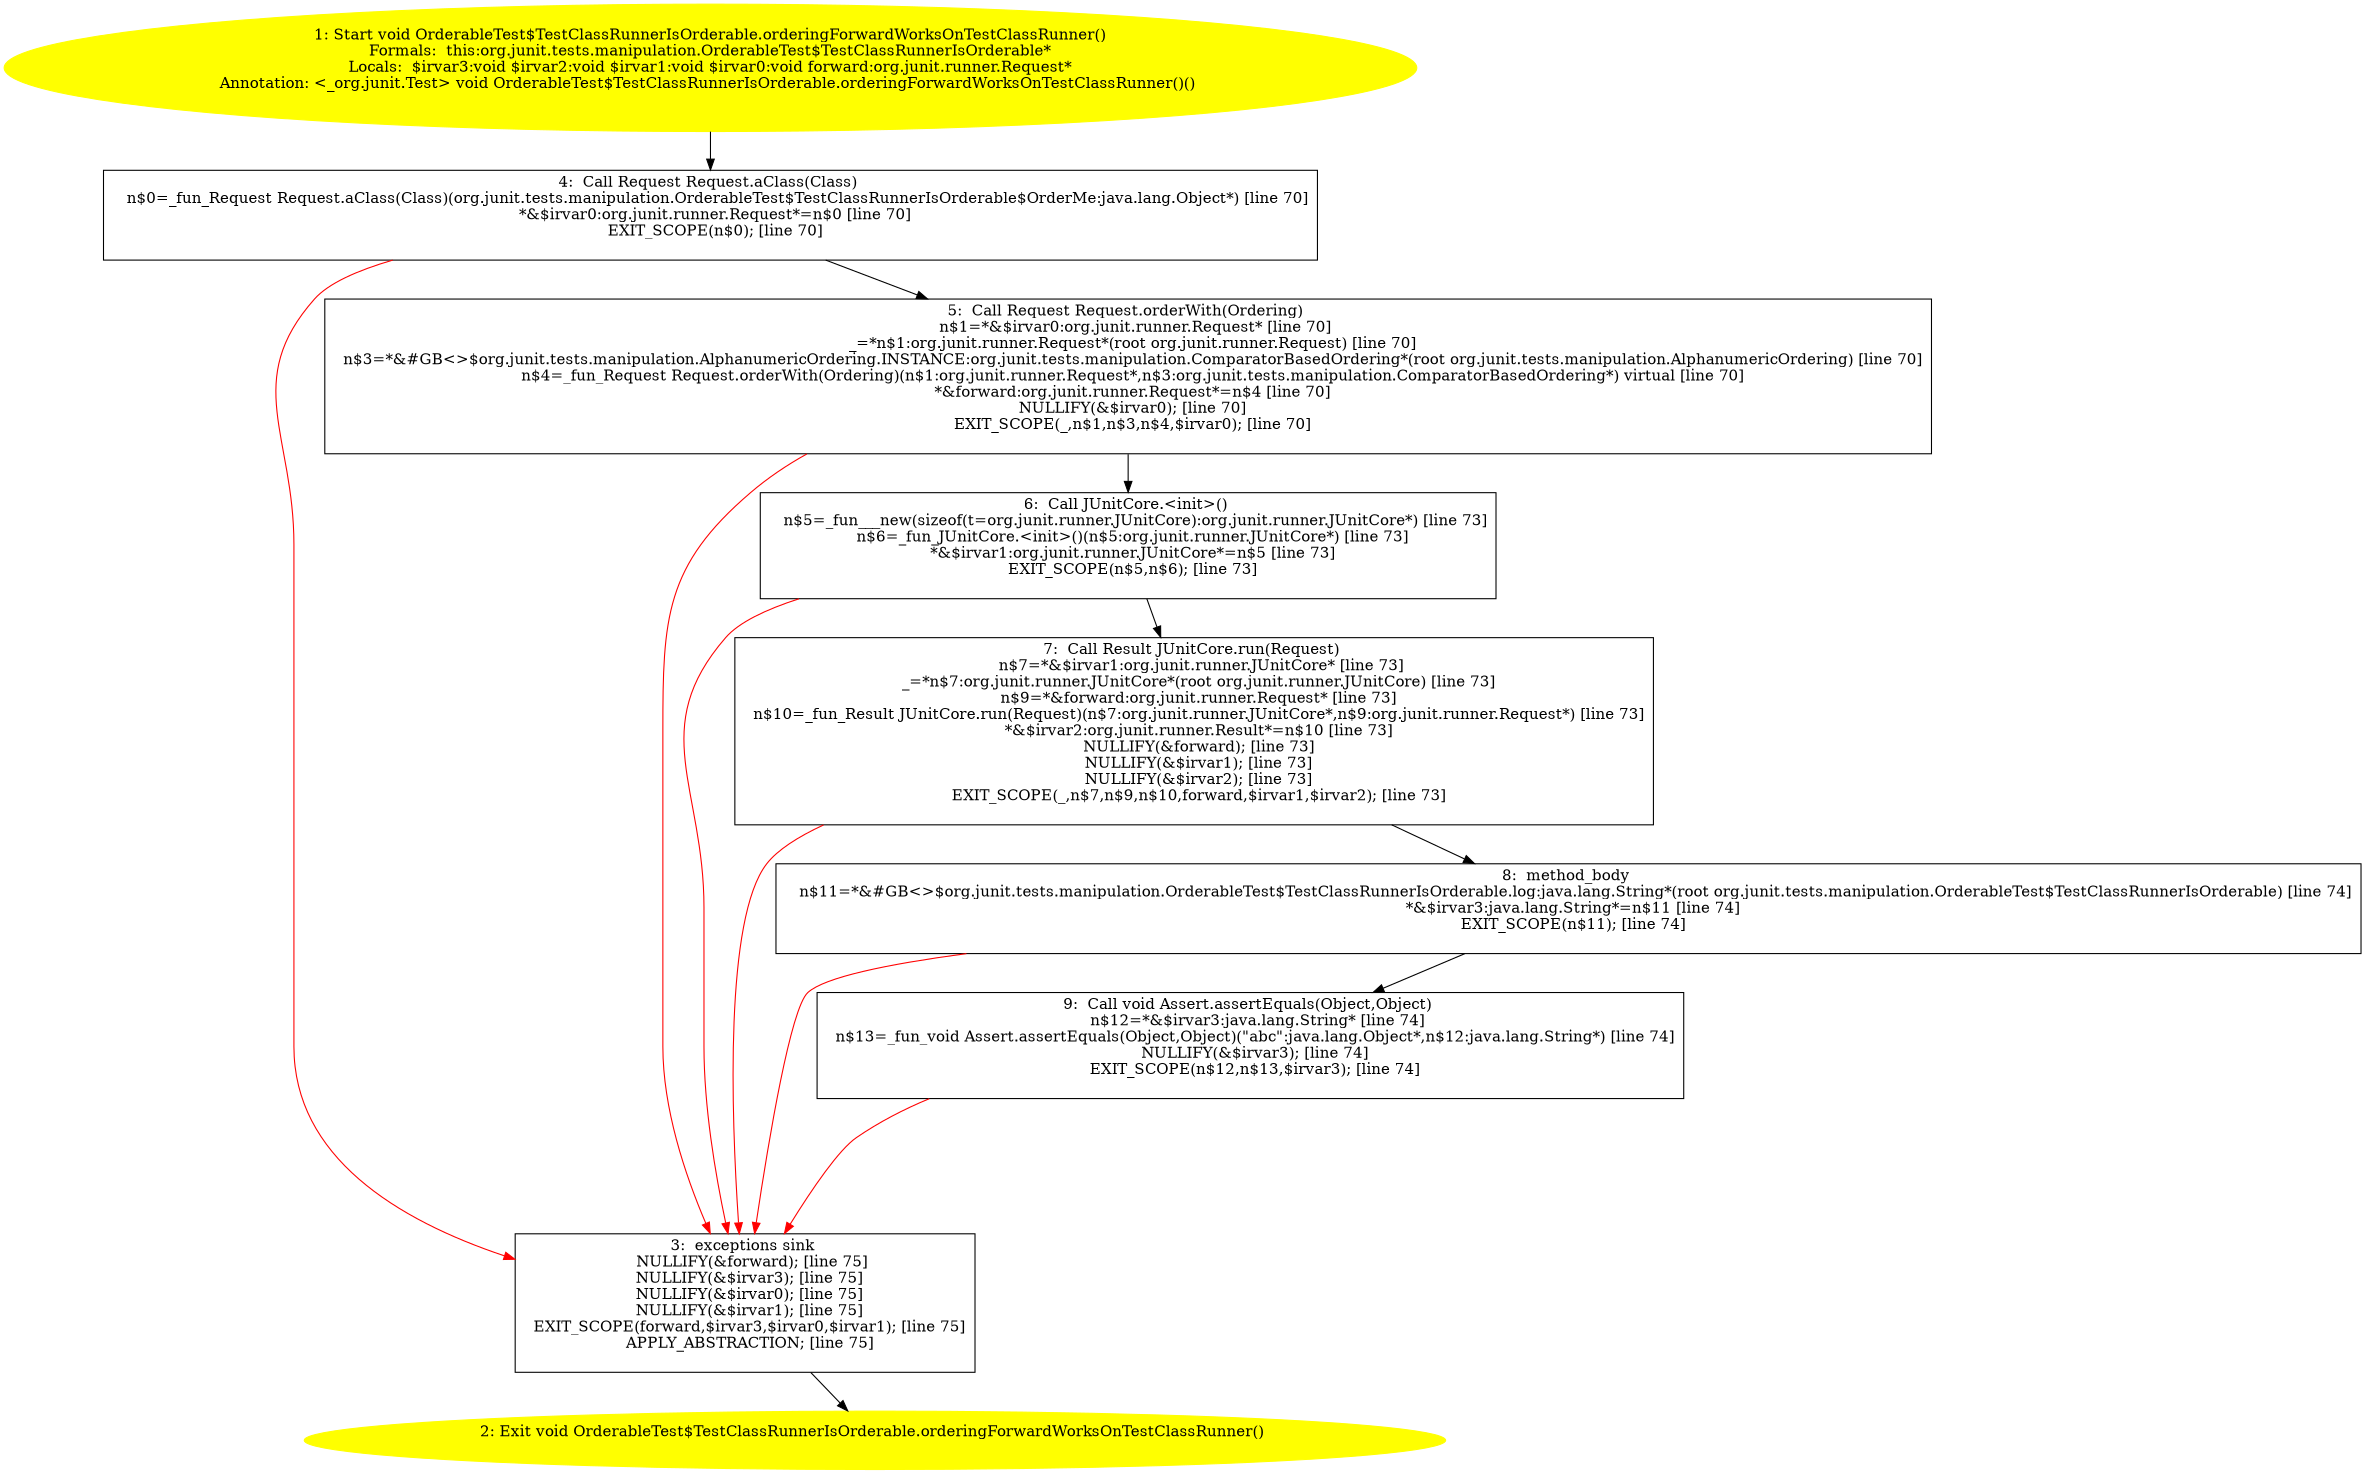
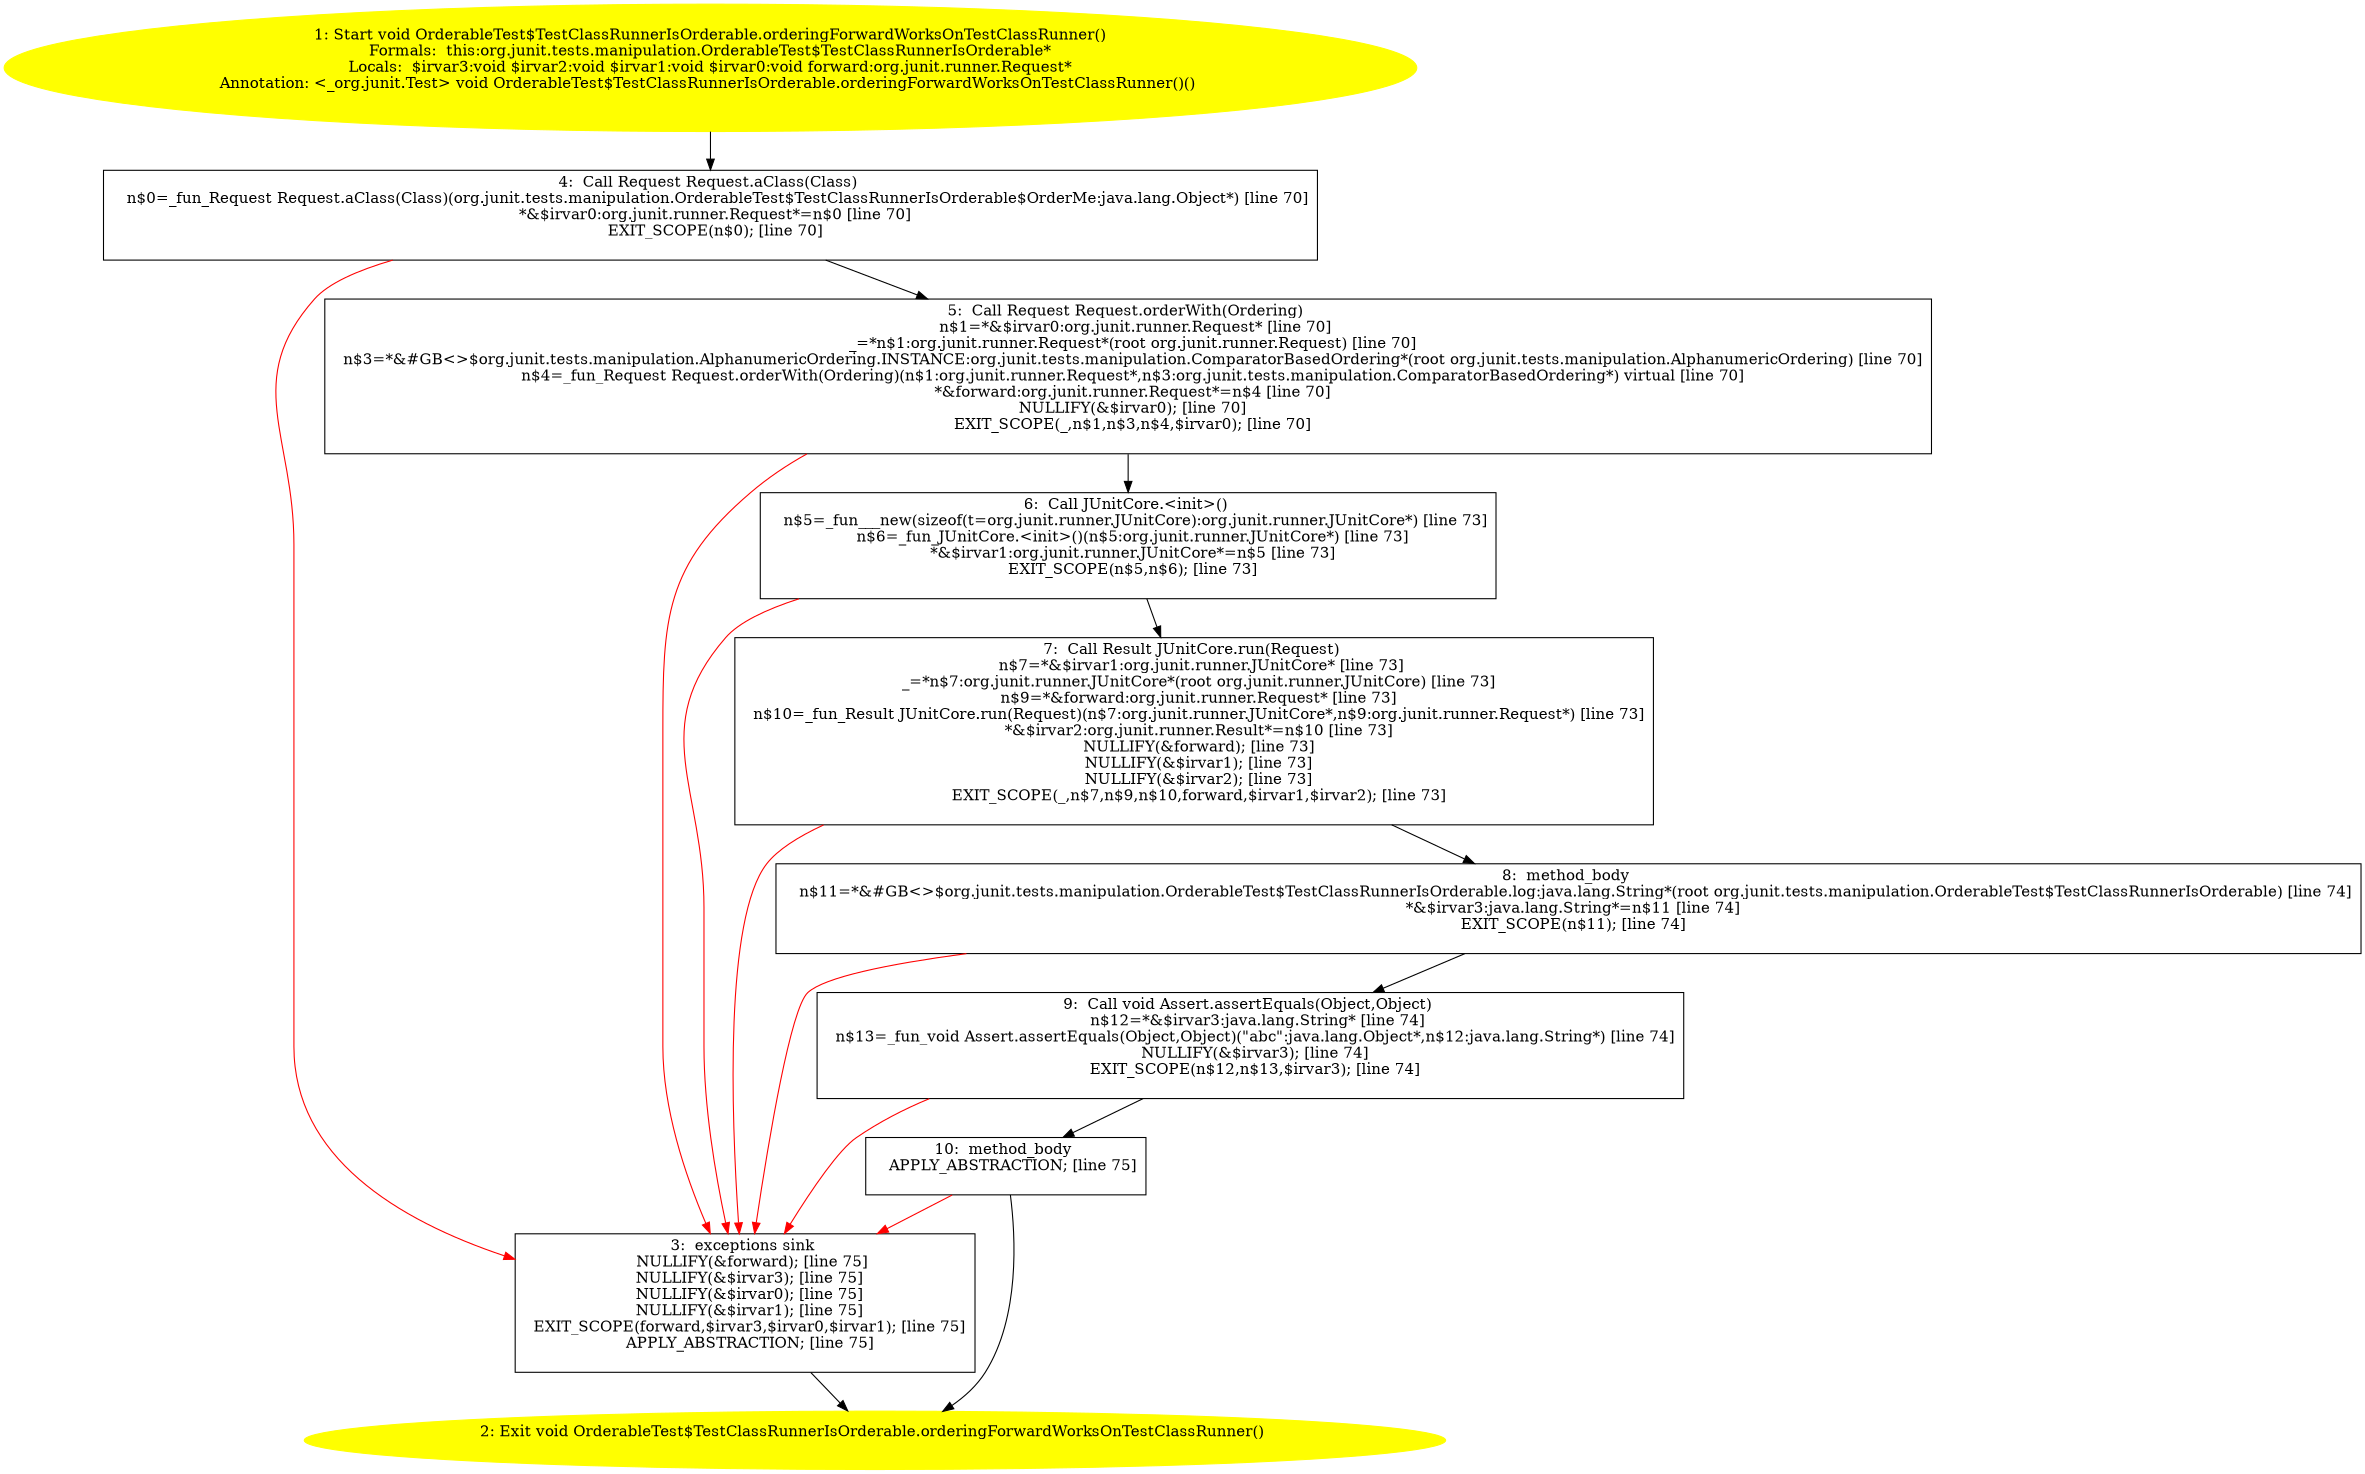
none -> (1006, 1166)
